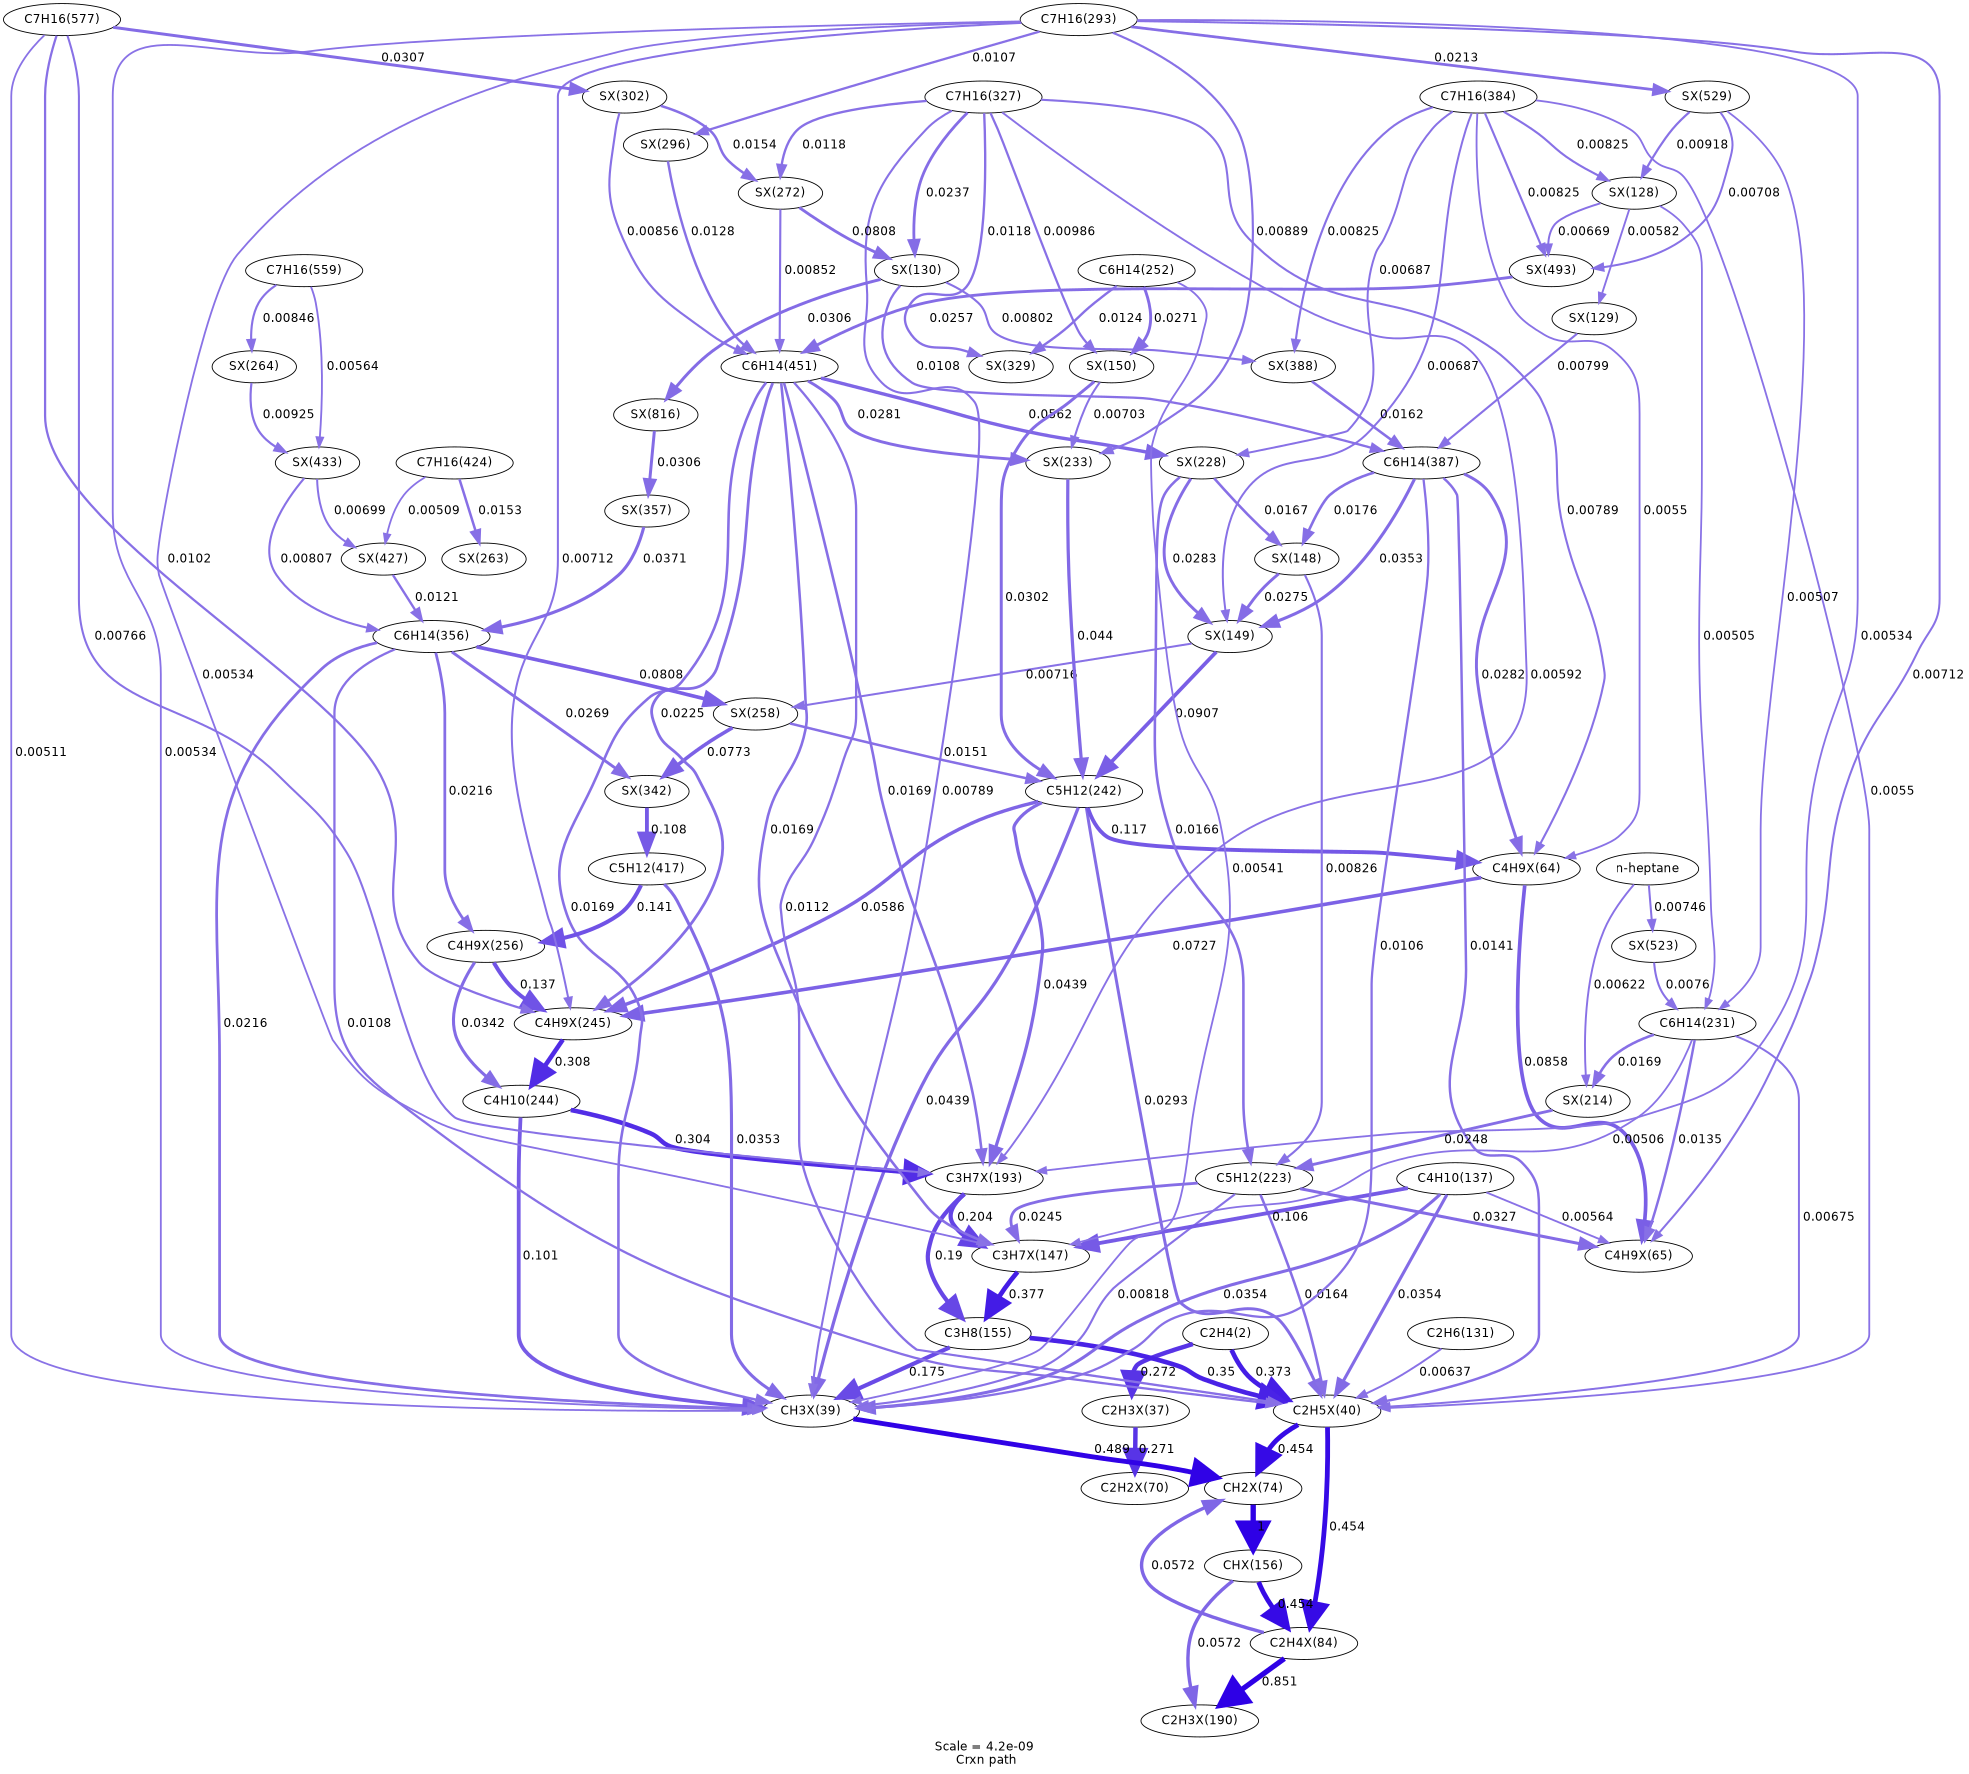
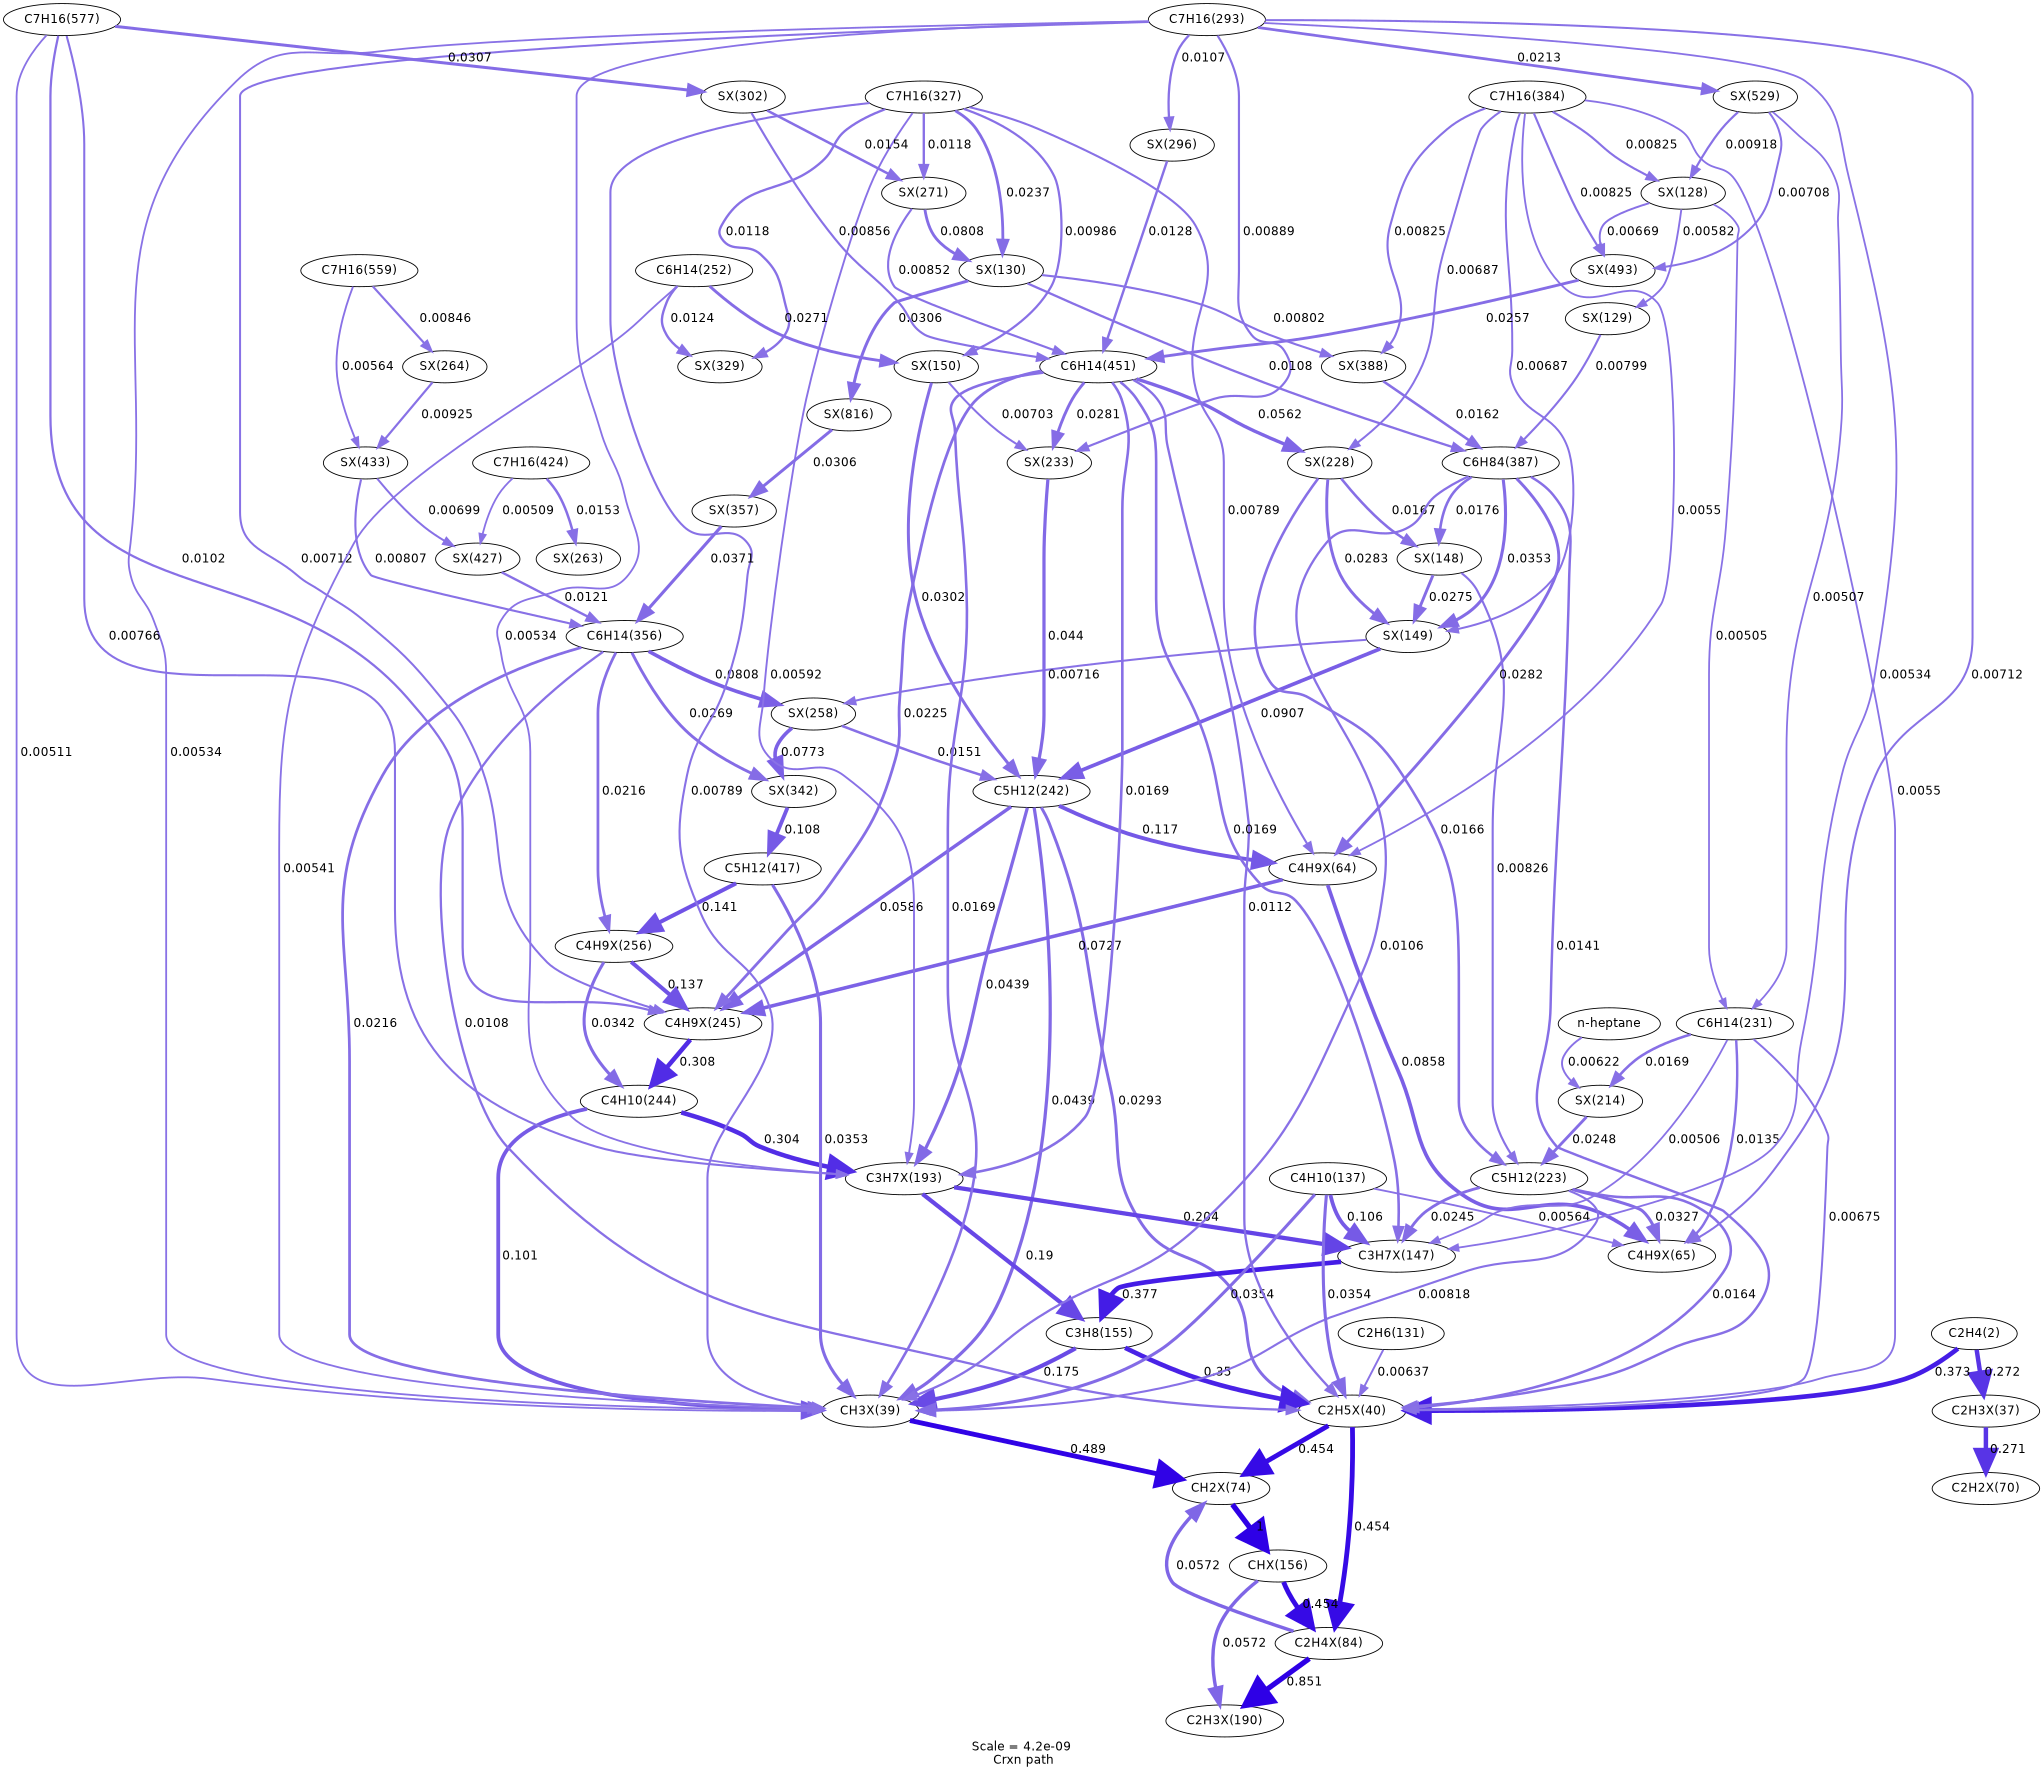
(780, 193) -> (924, 193)
(1421, 463) -> (1501, 463)
(1654, 946) -> none
